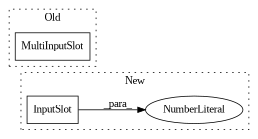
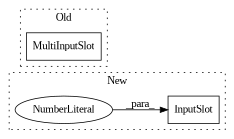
(108, 110) -> (136, 110)
